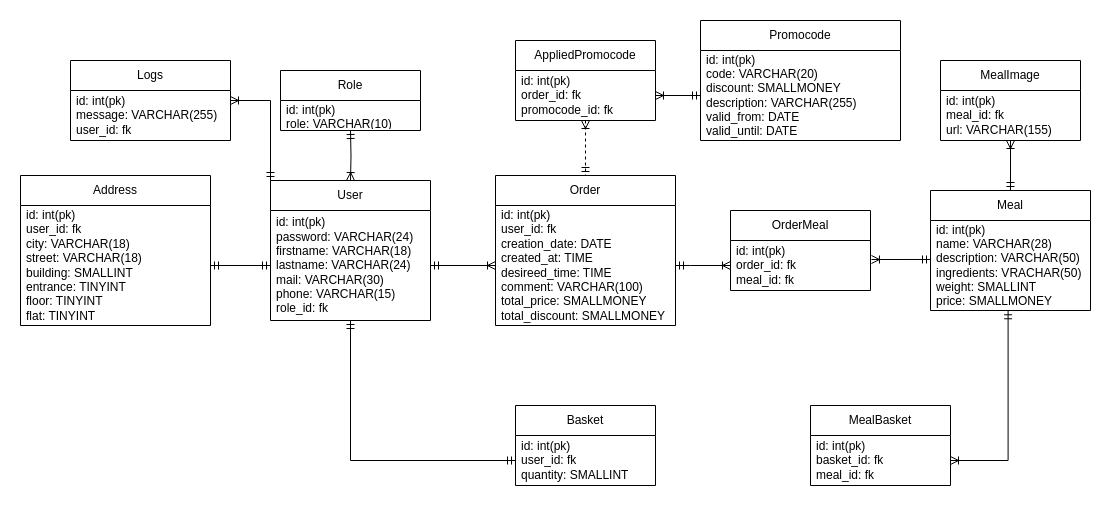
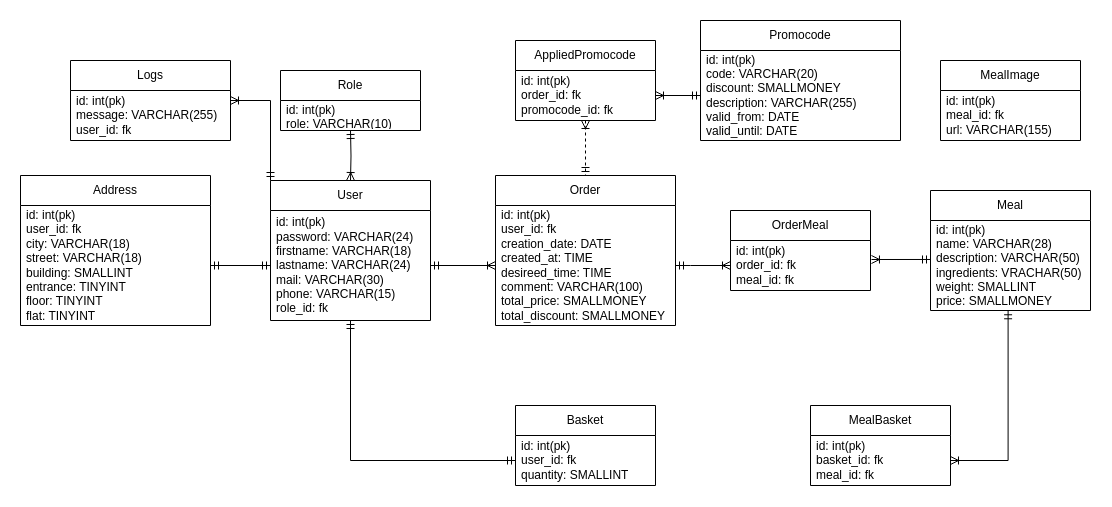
(1011, 166) -> none
